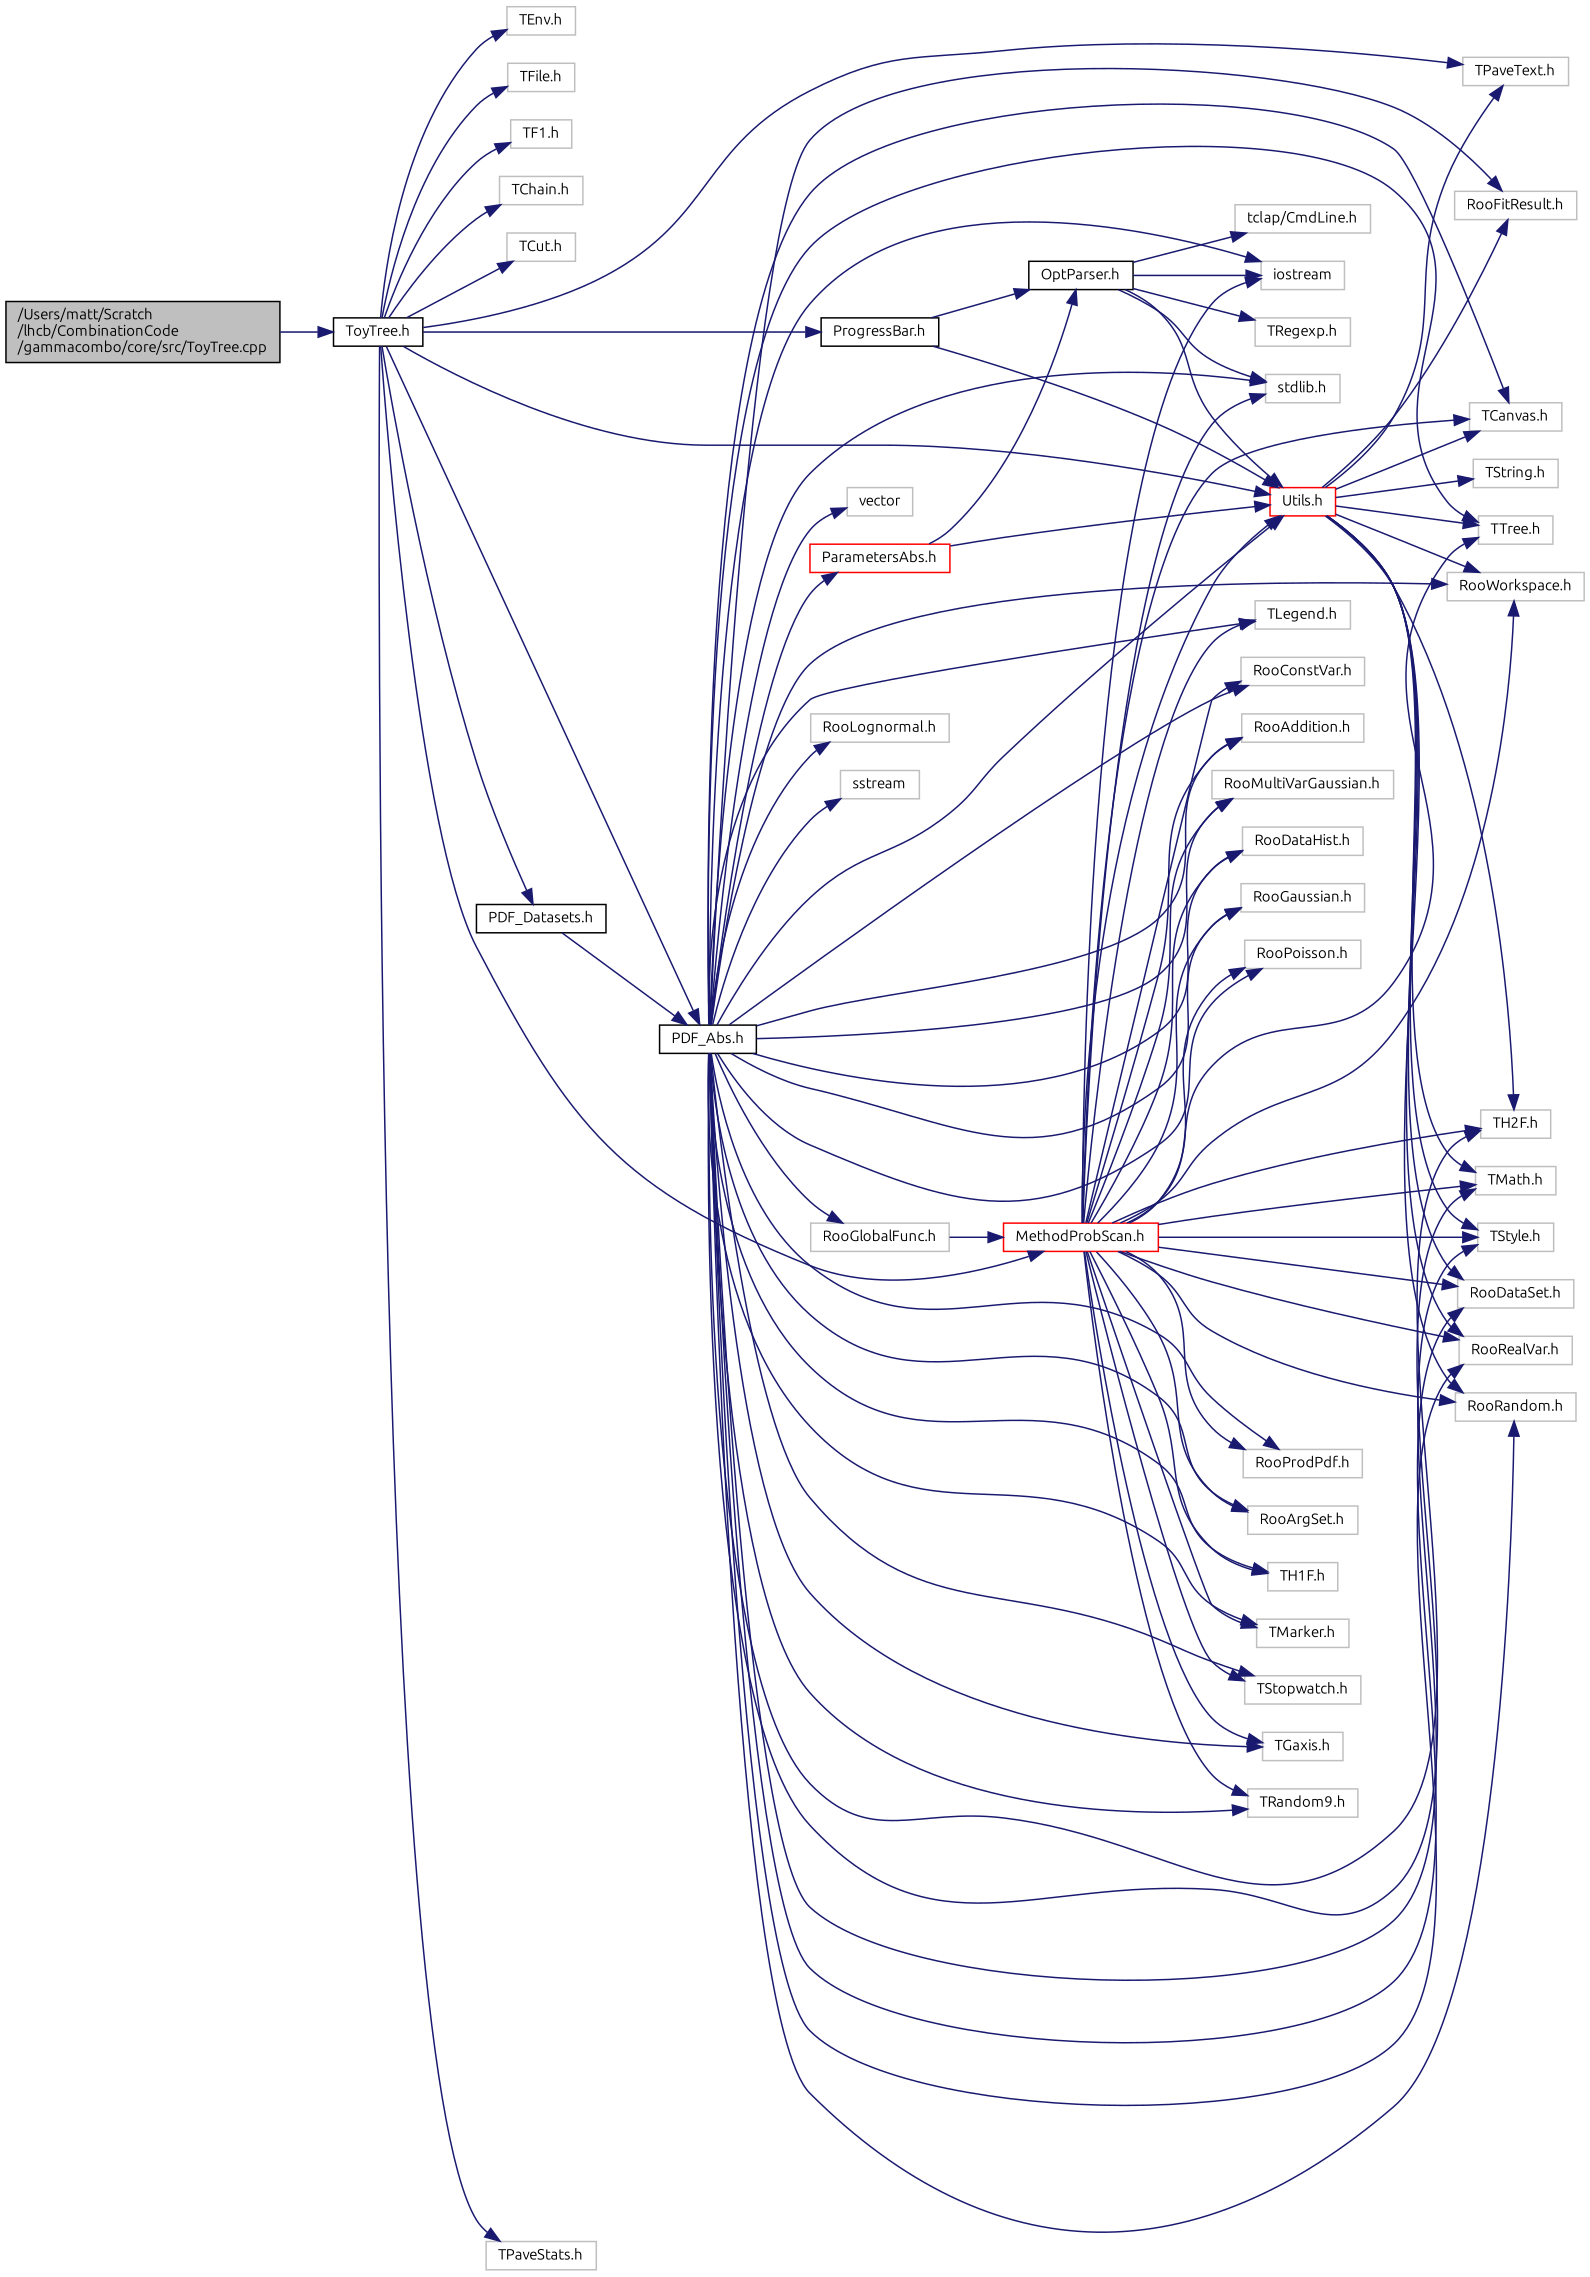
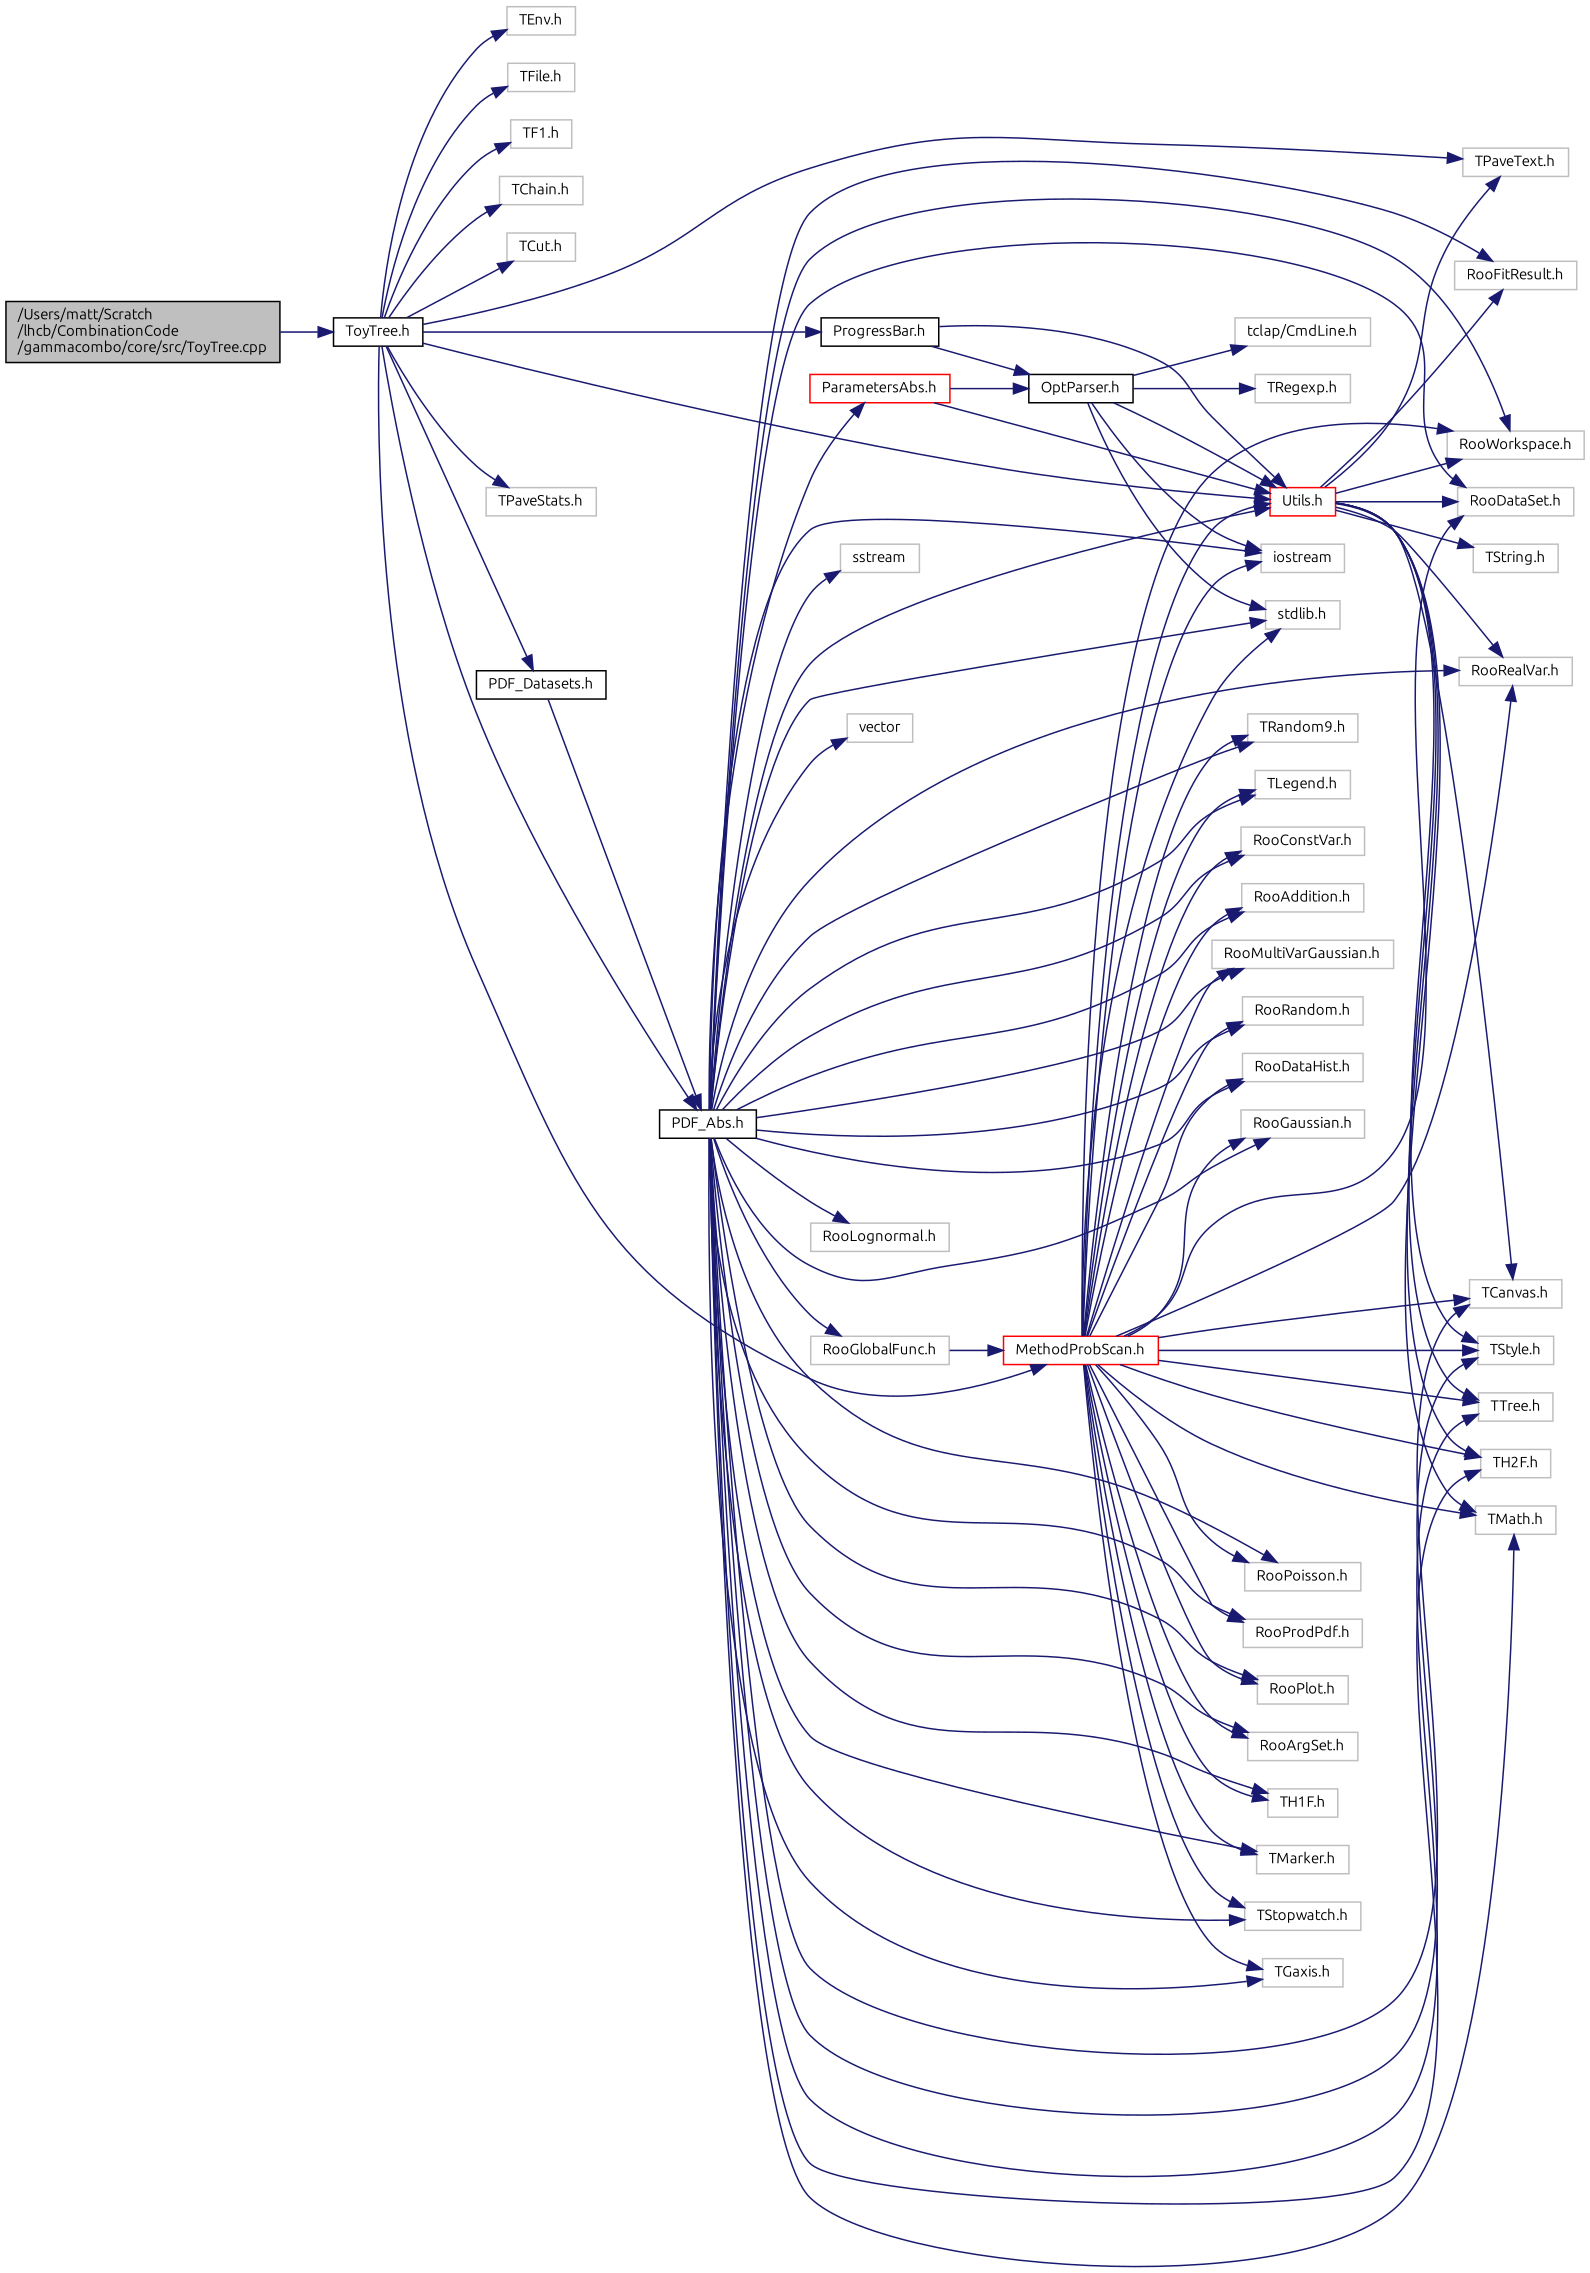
(1413, 939) -> none
none -> (1303, 1690)
